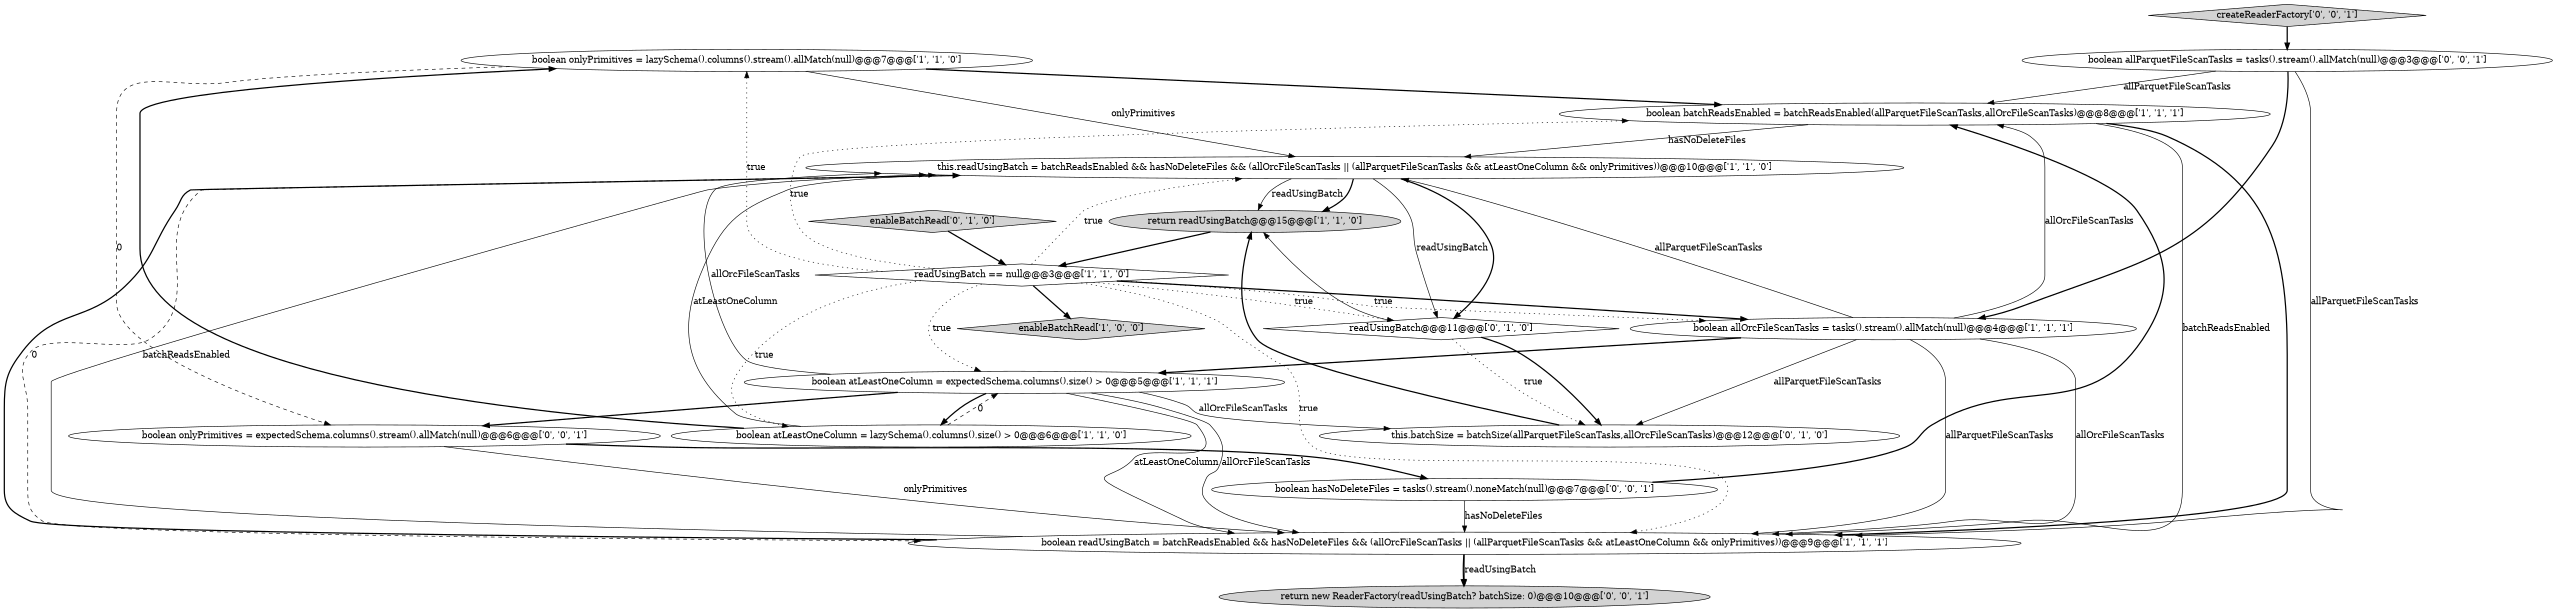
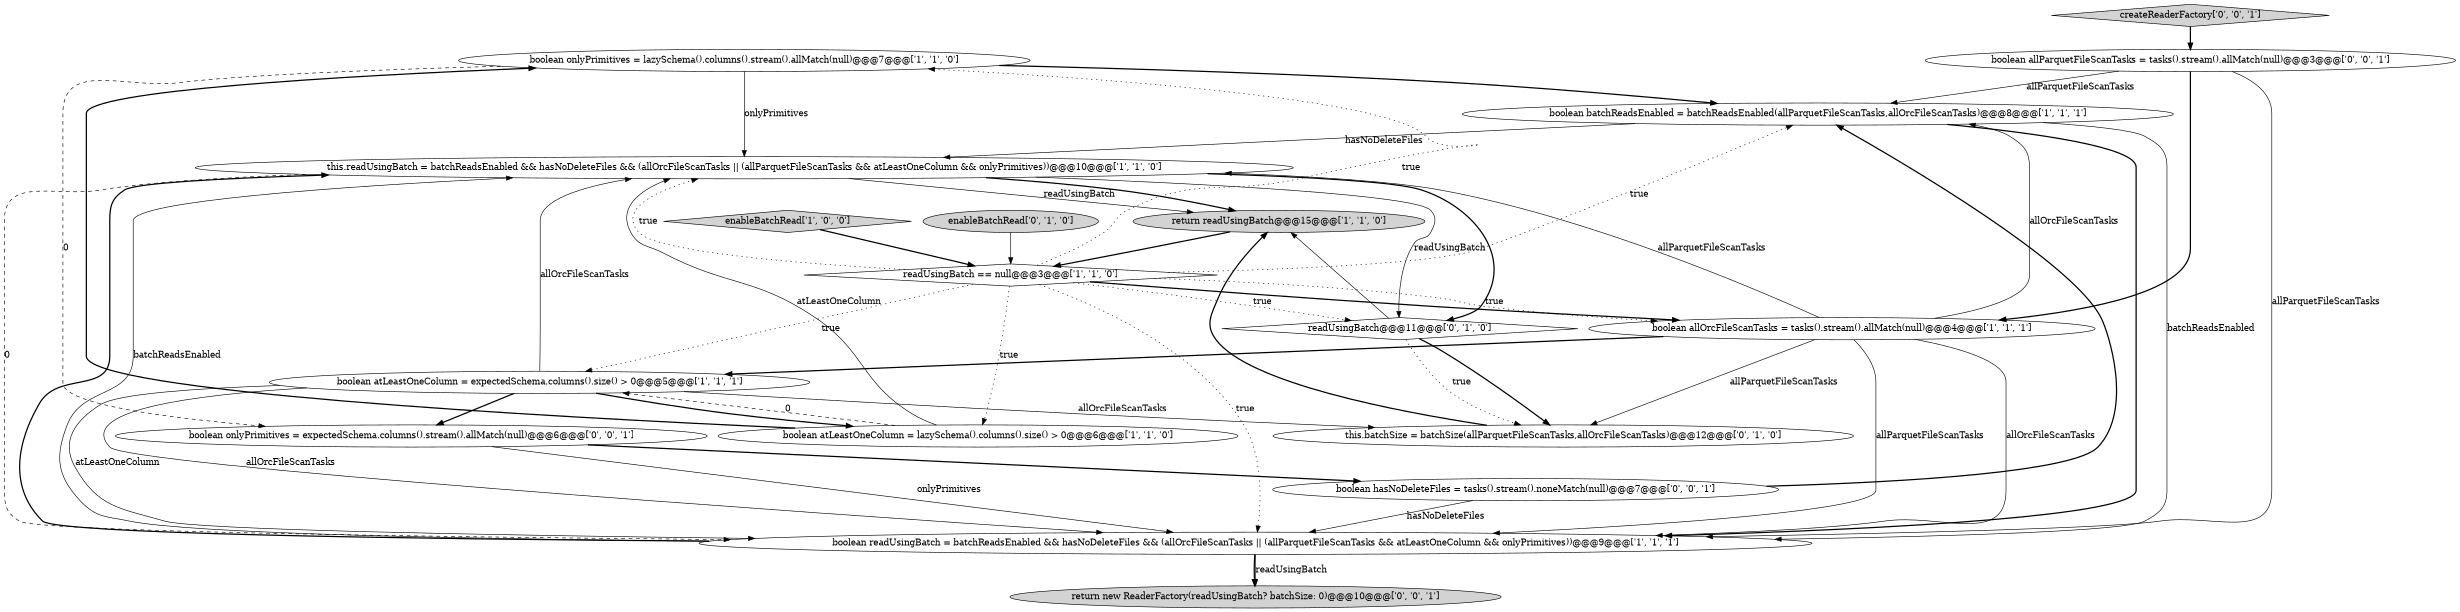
(932, 221) -> (1011, 221)
(974, 246) -> (1011, 245)
(1049, 300) -> (894, 247)
